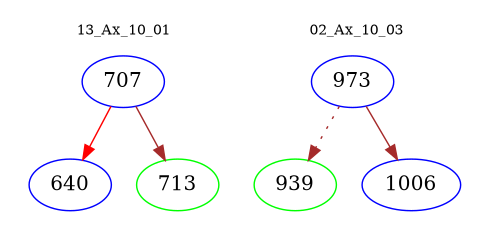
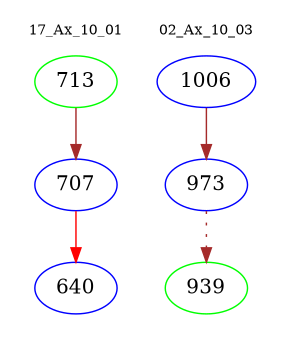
(124, 31) -> (76, 31)
(147, 127) -> (76, 126)
(378, 127) -> (206, 126)
